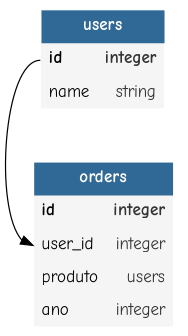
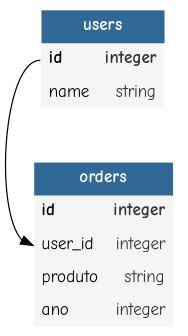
(146, 277) -> (145, 277)
